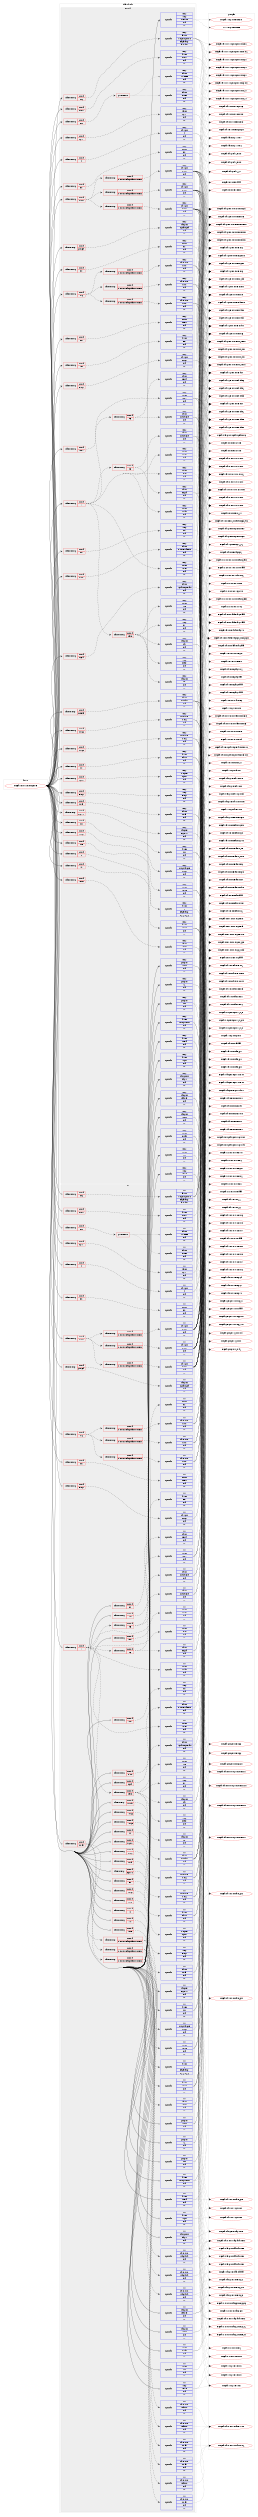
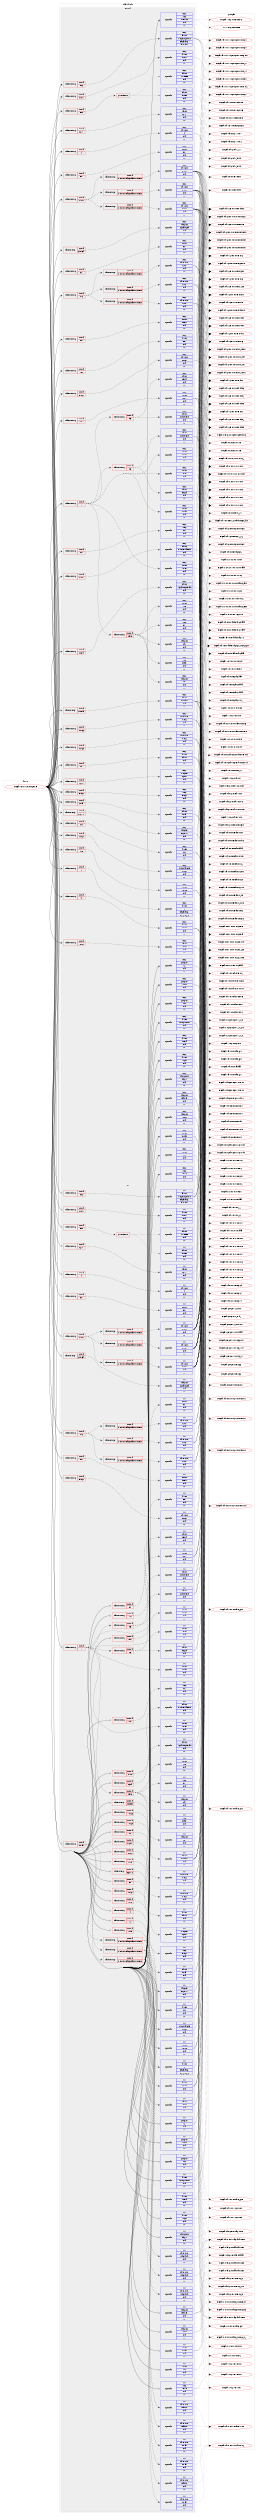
none -> (231, 591)
